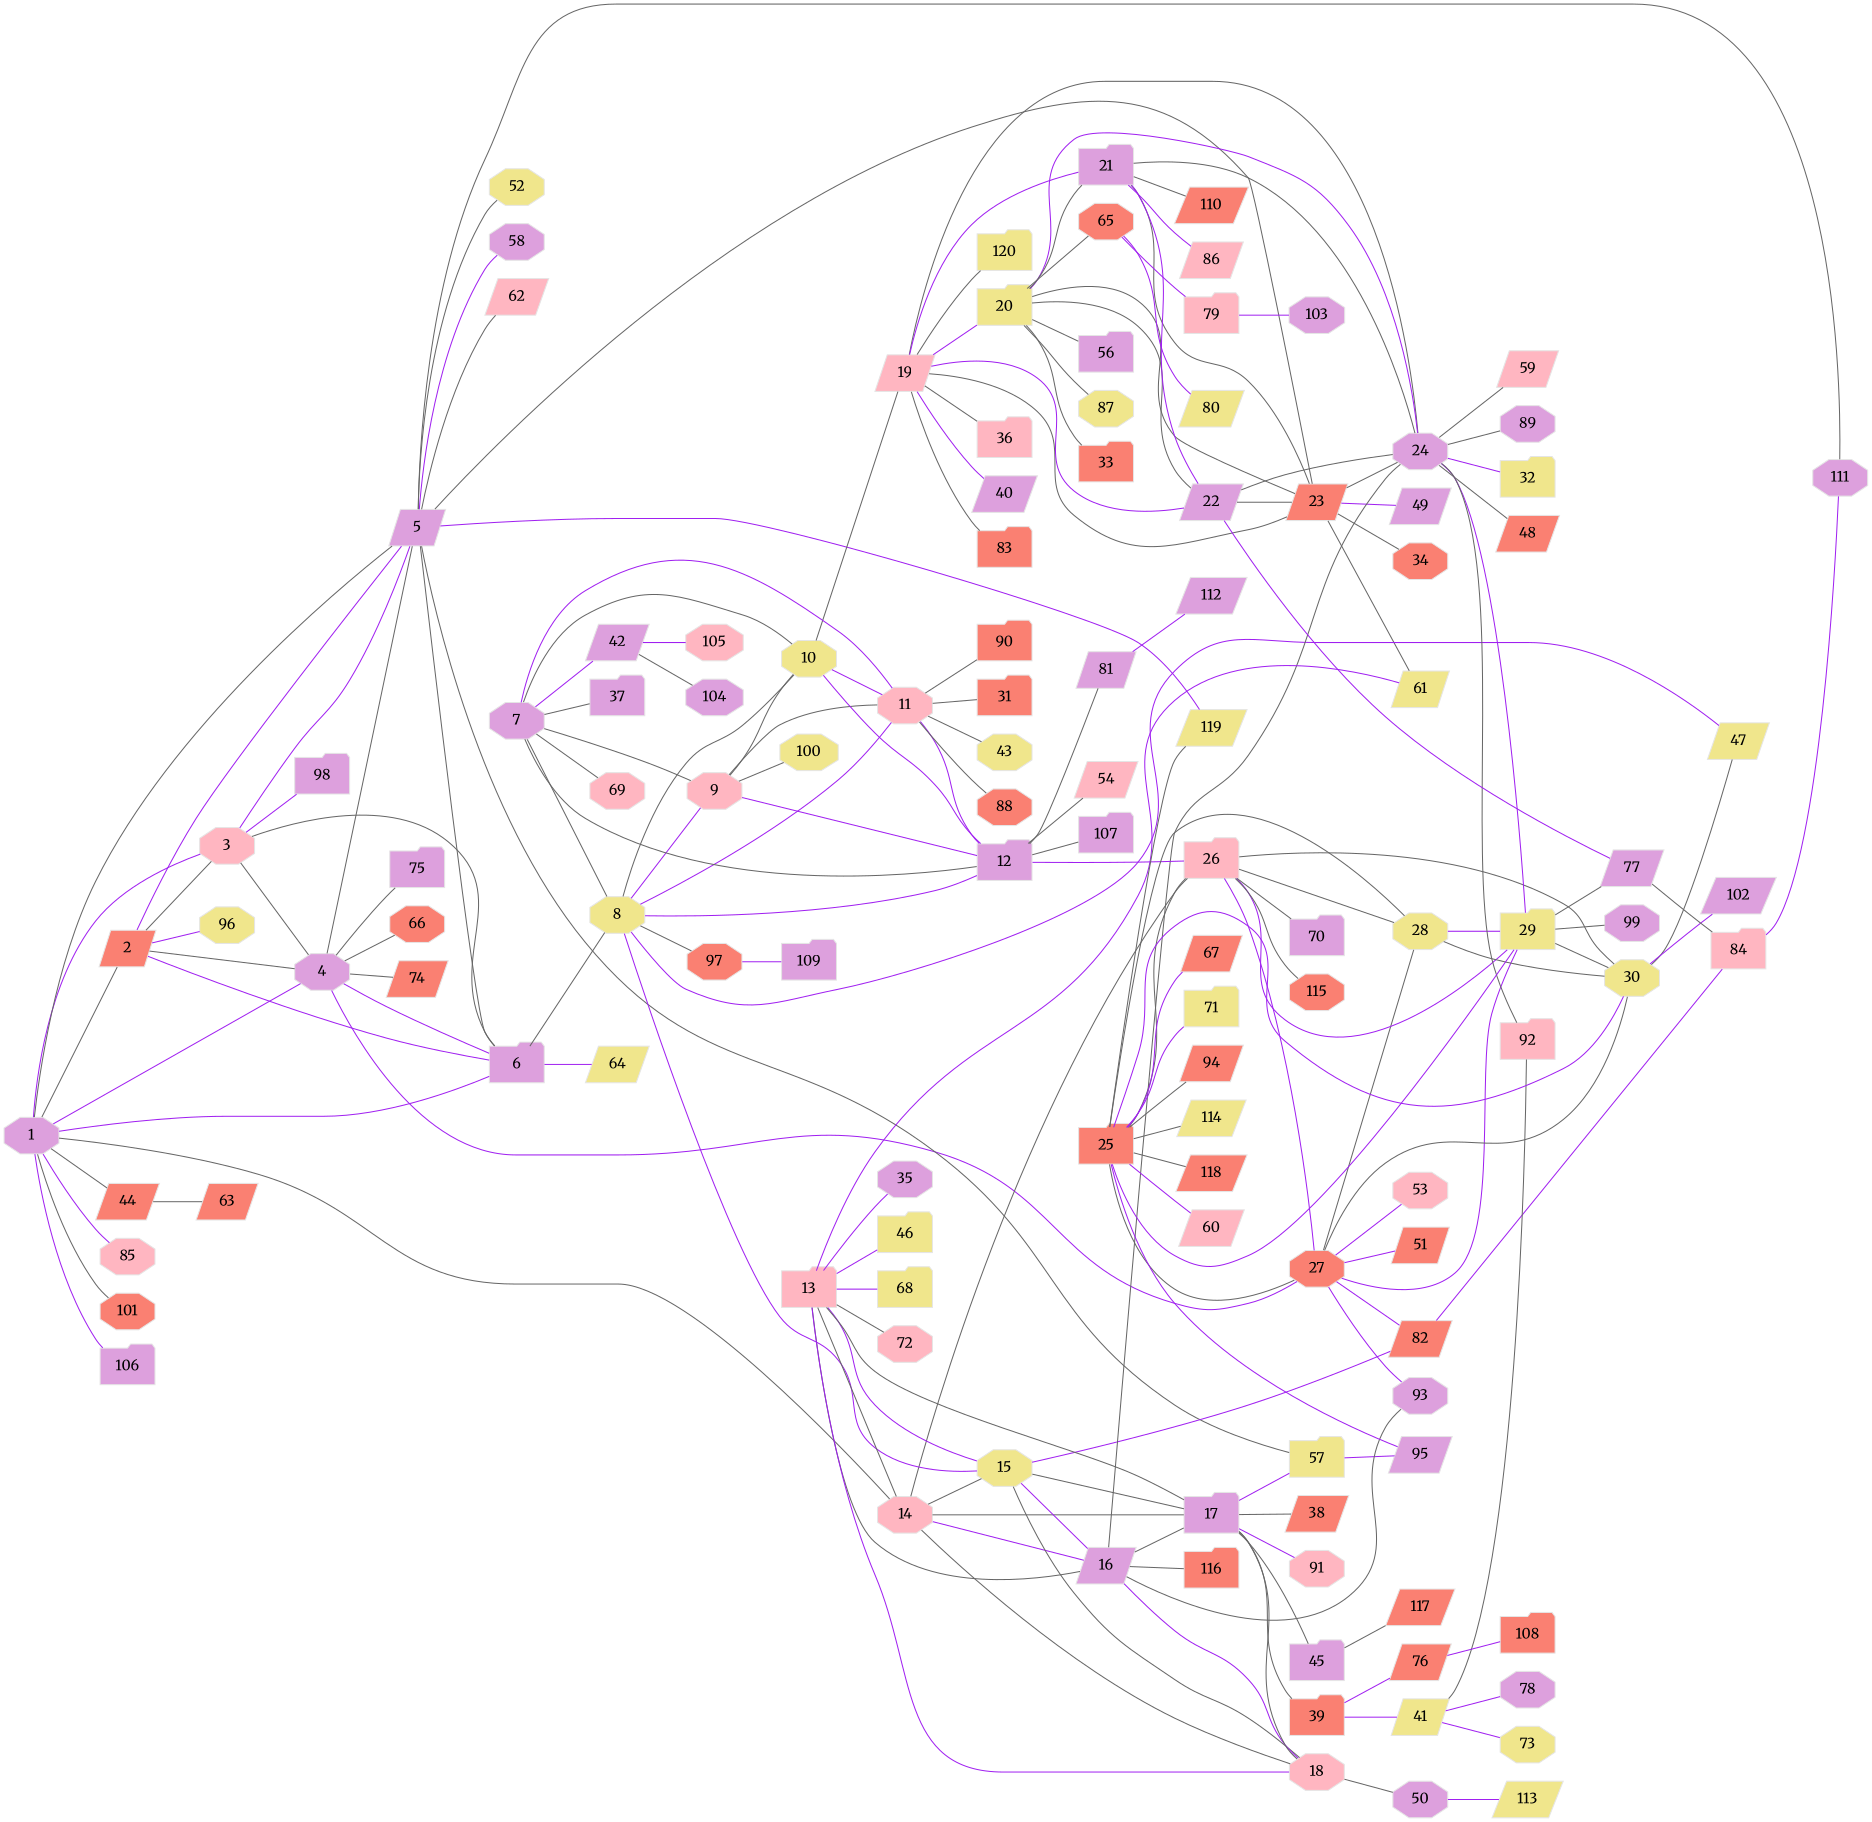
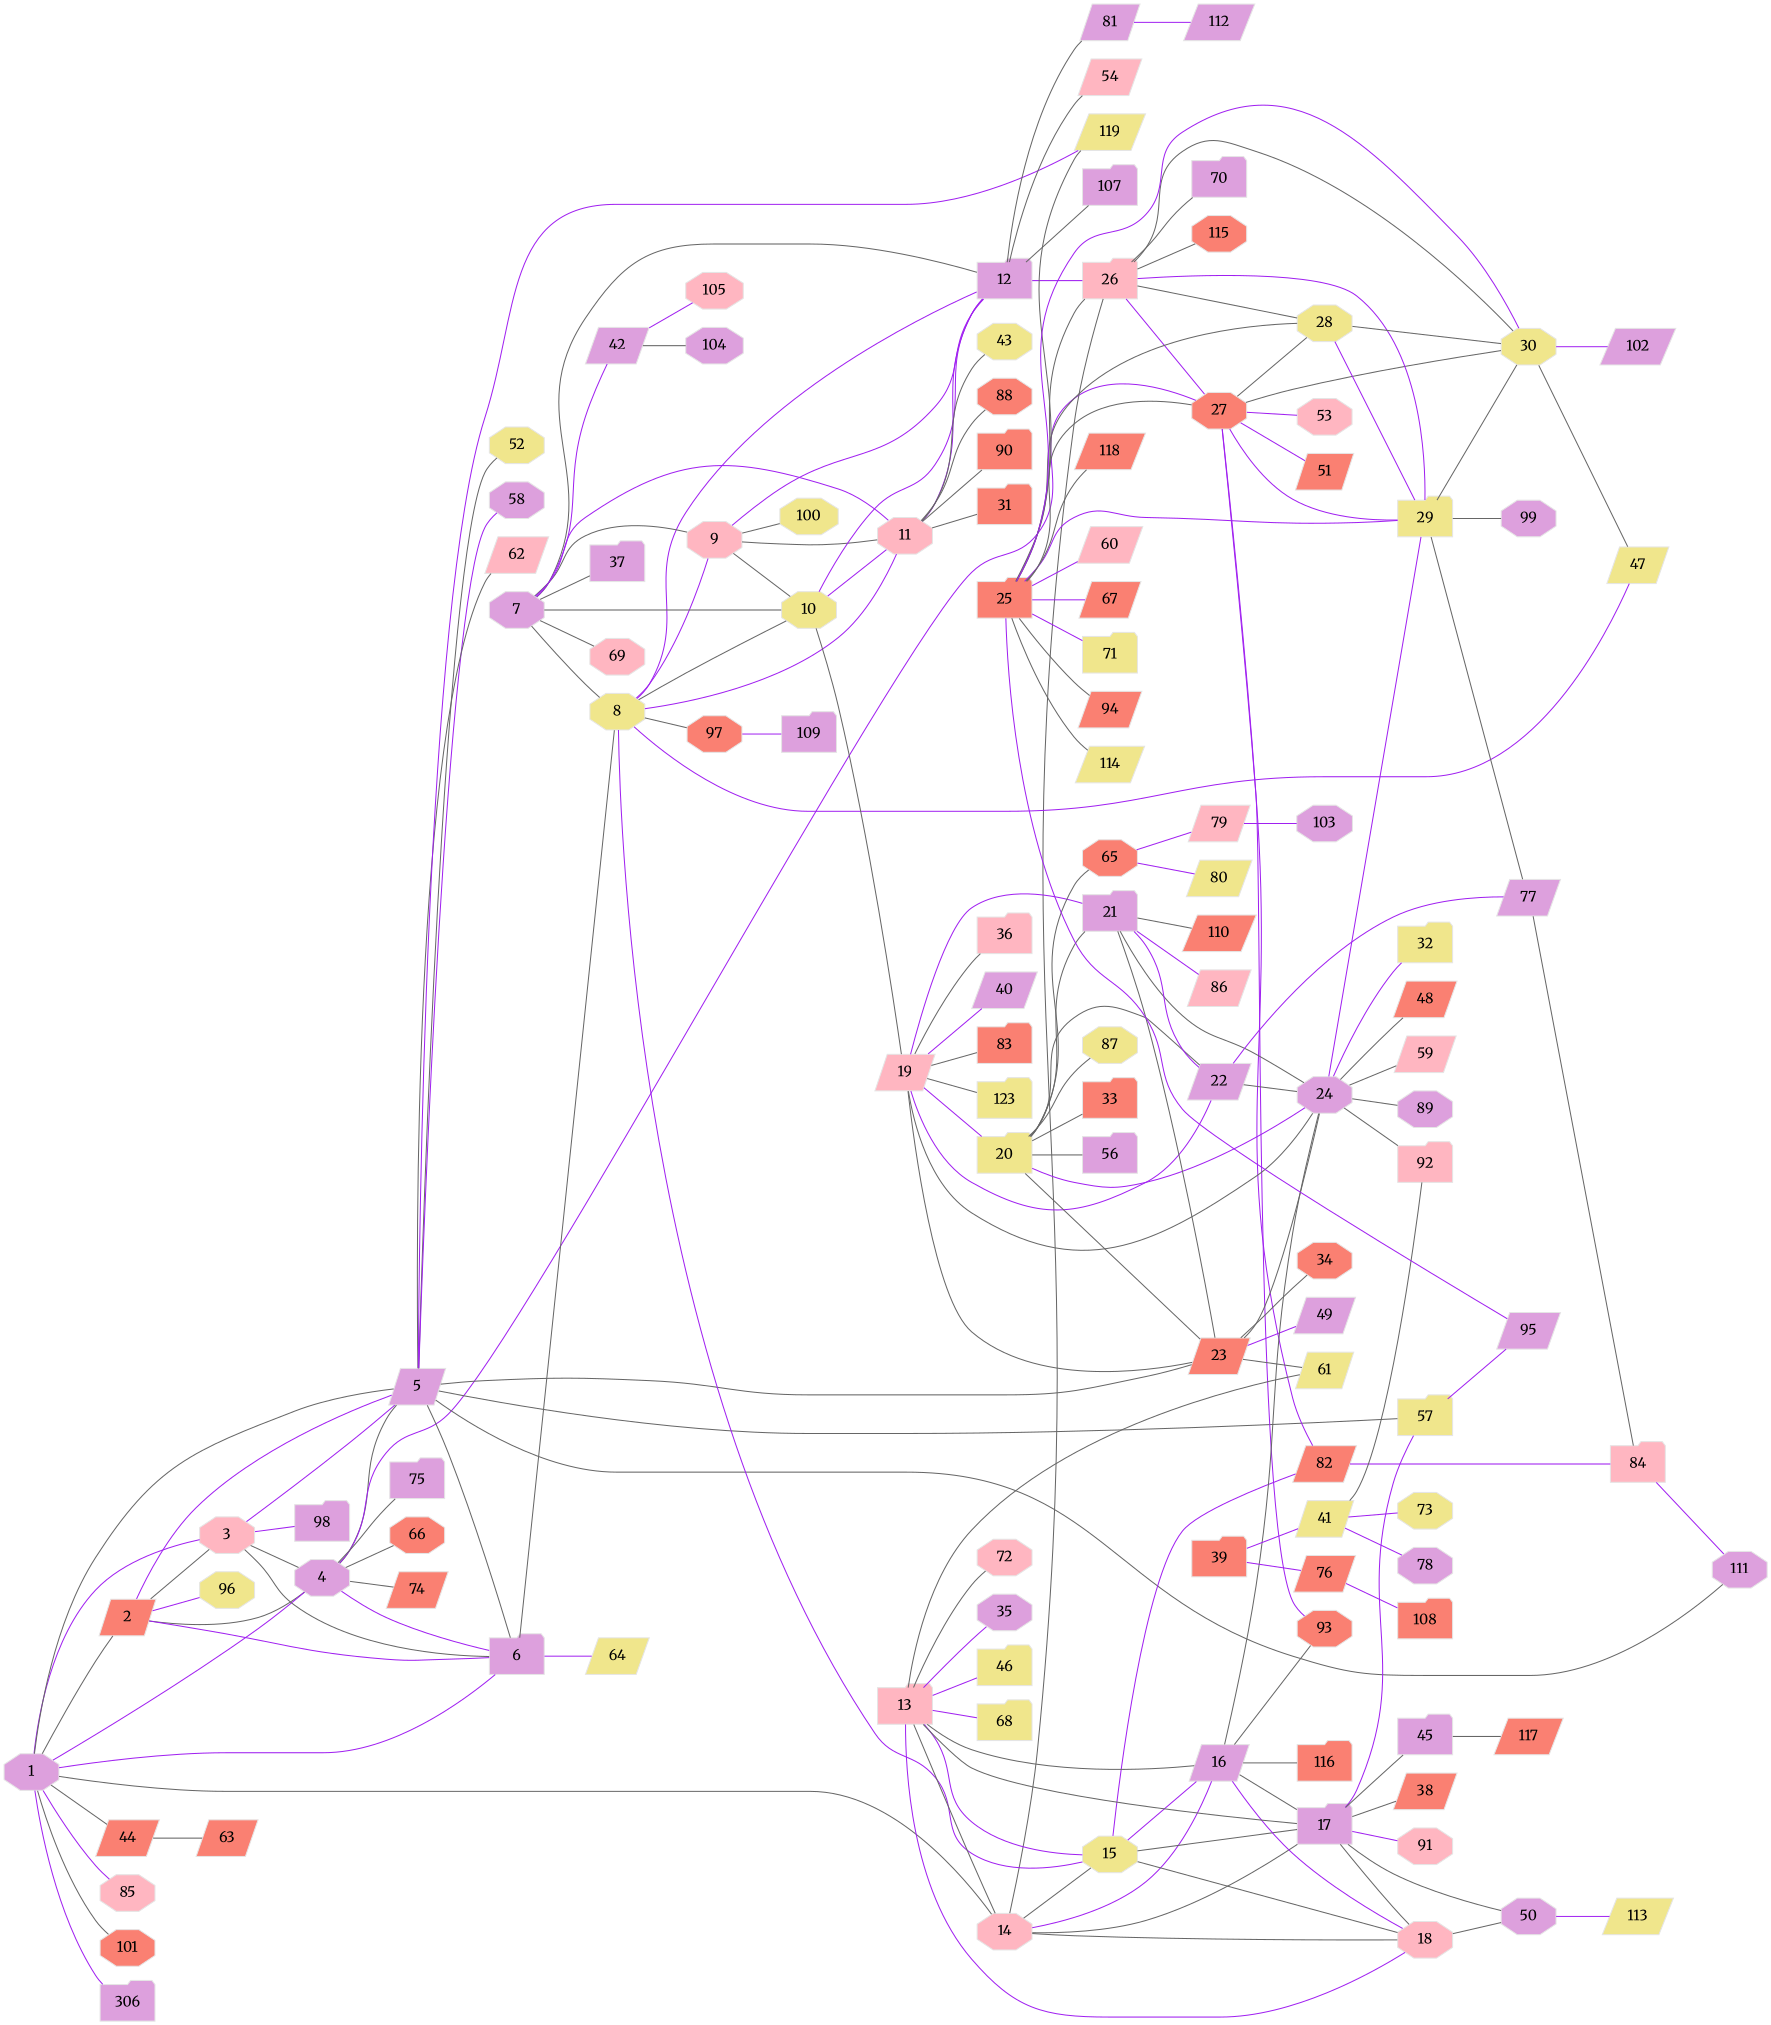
(1005, 252) -> (1005, 1100)
(1211, 315) -> (1219, 824)
(1264, 502) -> none
(1121, 922) -> (1048, 1469)
(128, 1366) -> (128, 2003)
(1420, 1396) -> (1325, 1629)
(1267, 1615) -> (1421, 1886)
